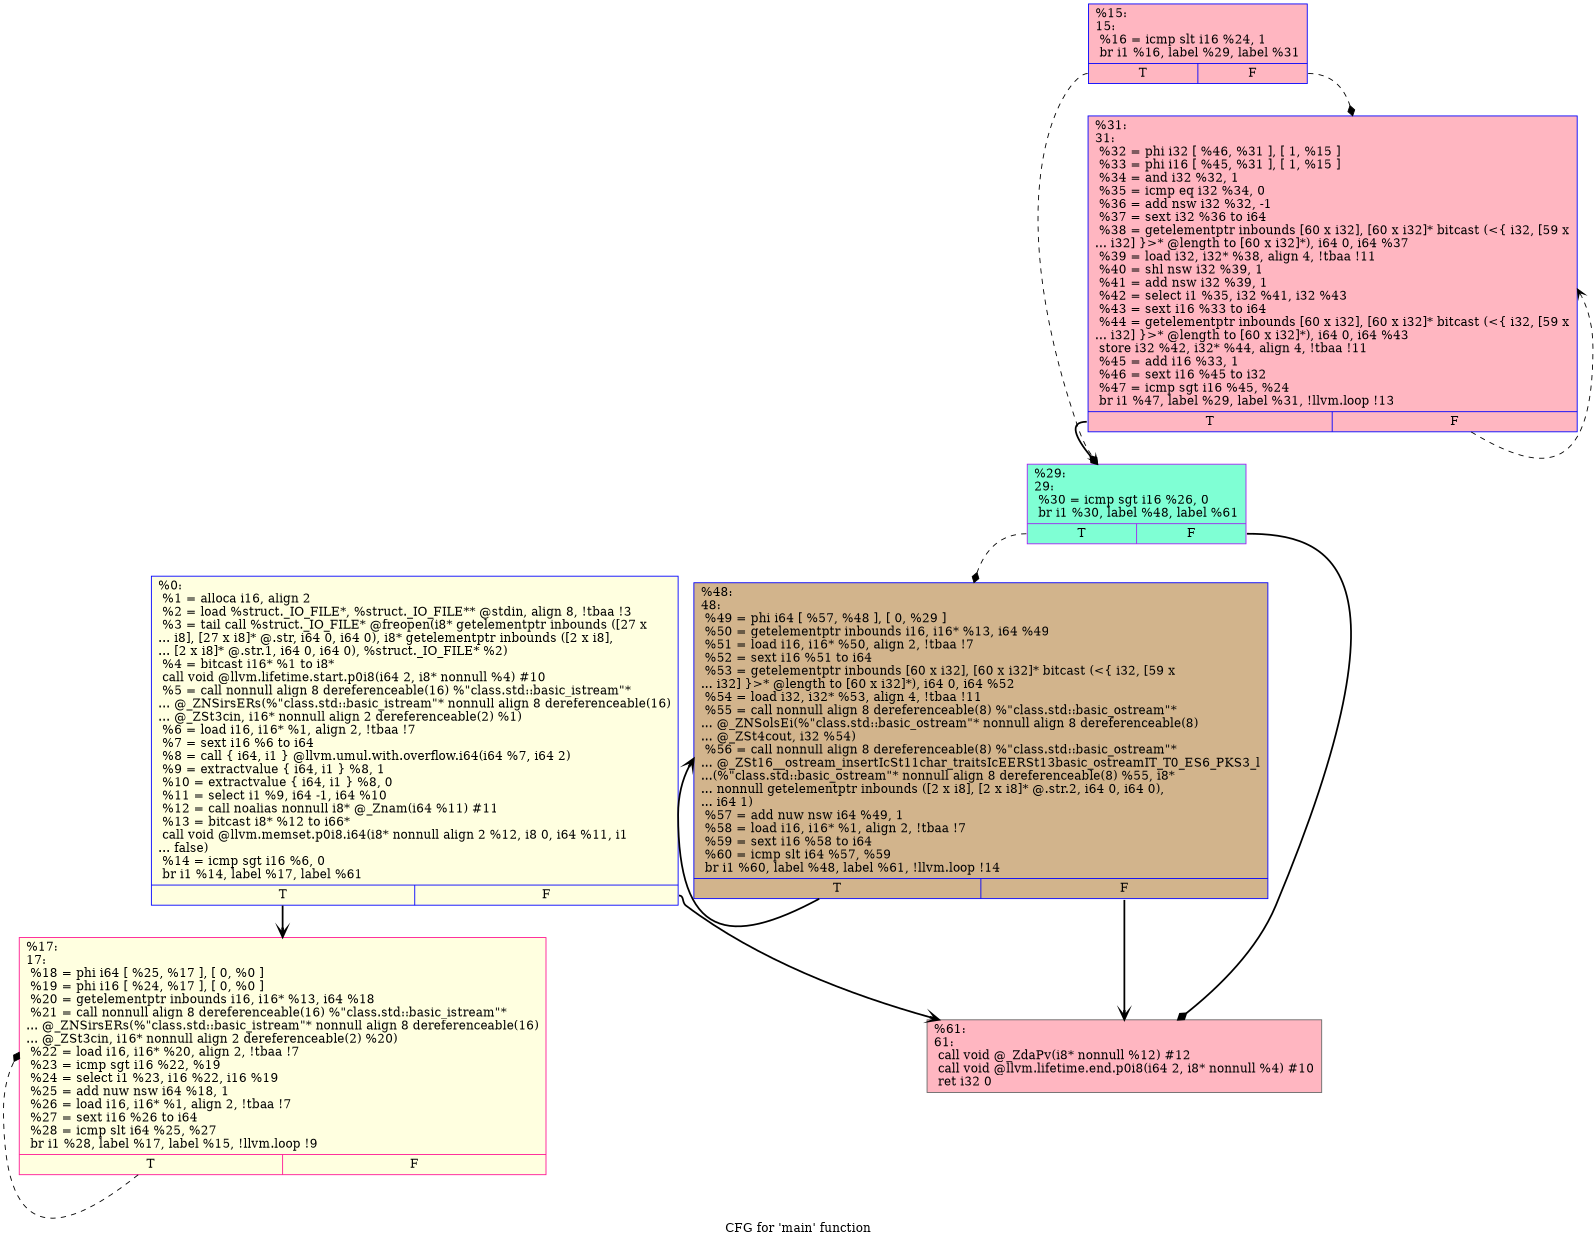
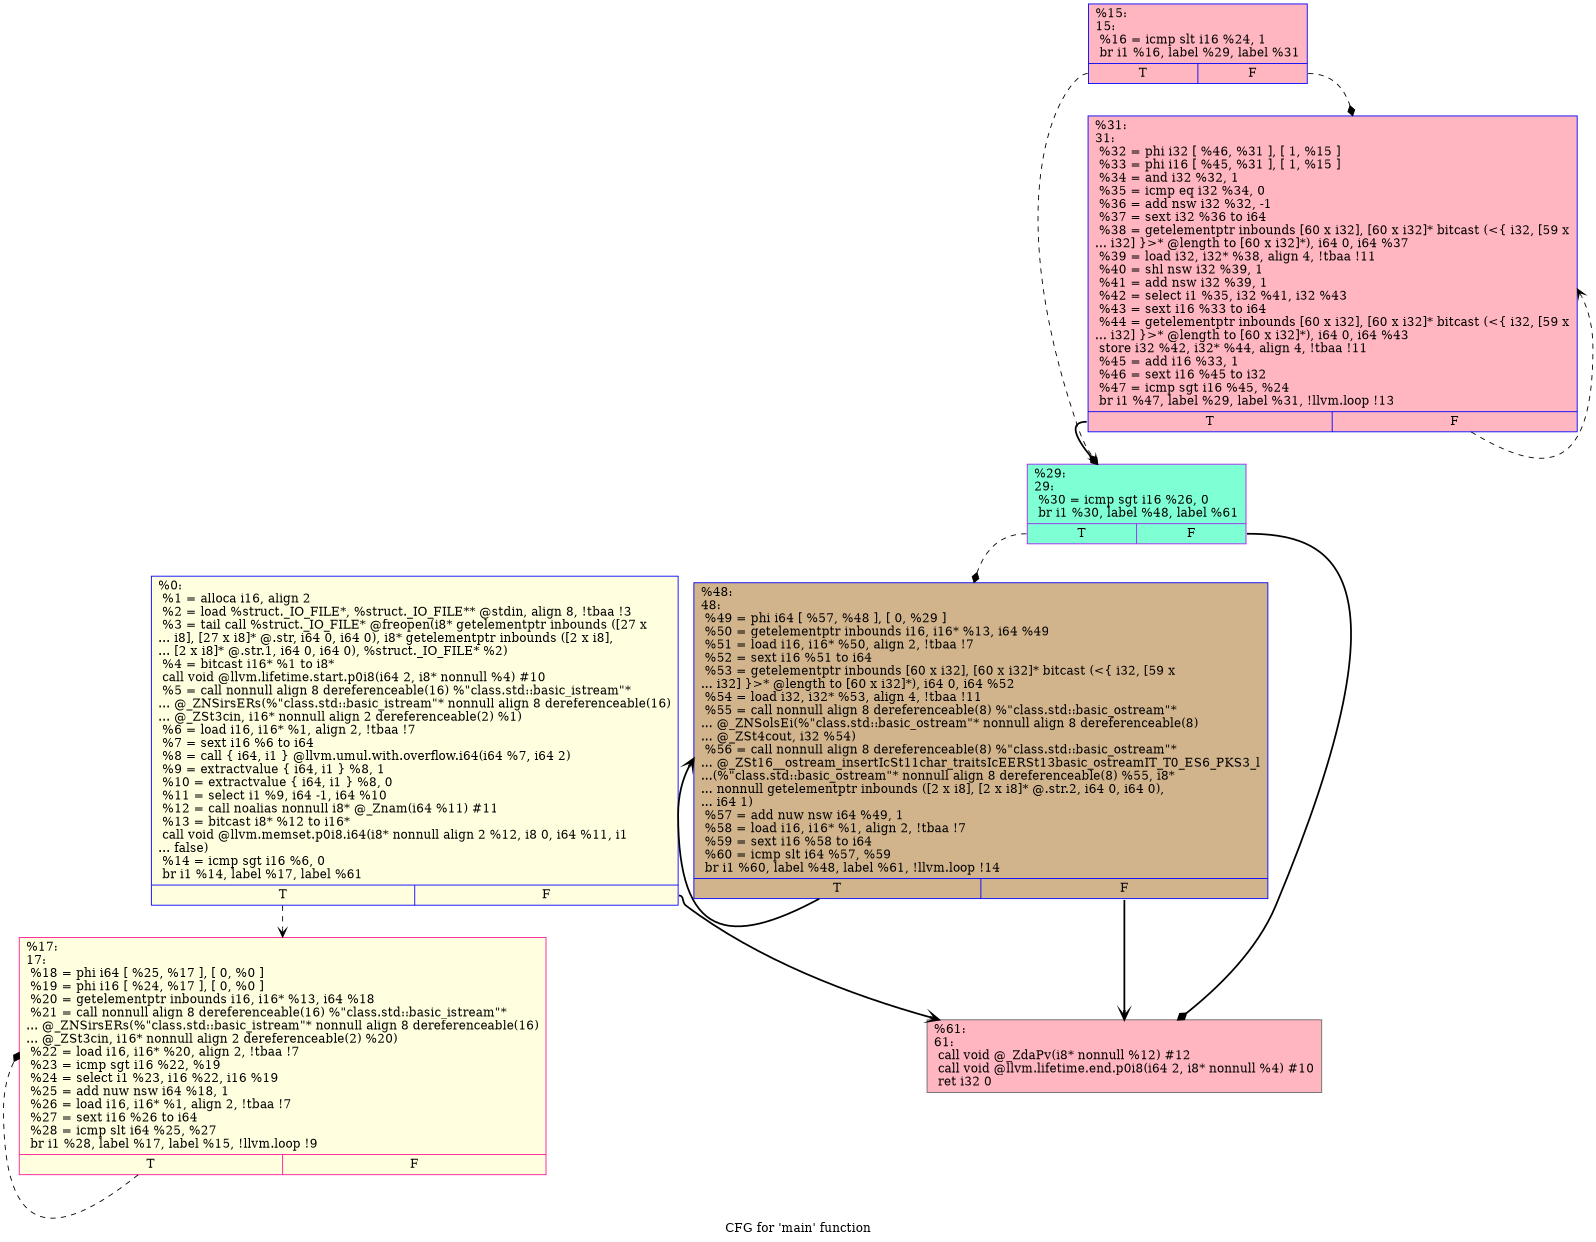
(255, 822) -> (255, 822)
(283, 917) -> (283, 917)
